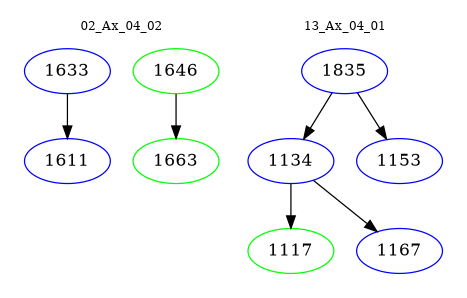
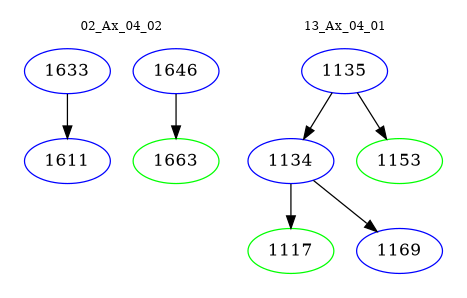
(176, 71) -> (176, 71)
(345, 71) -> (345, 71)
(400, 161) -> (400, 161)
(400, 251) -> (400, 251)
